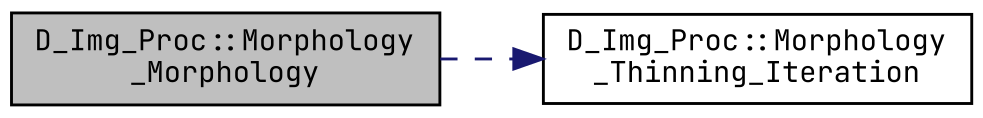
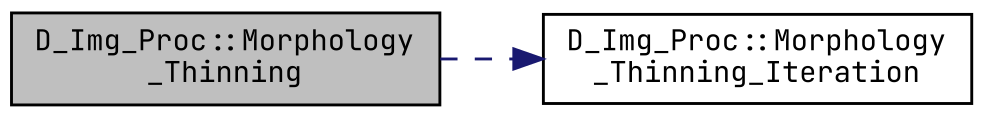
(226, 59) -> (226, 59)
